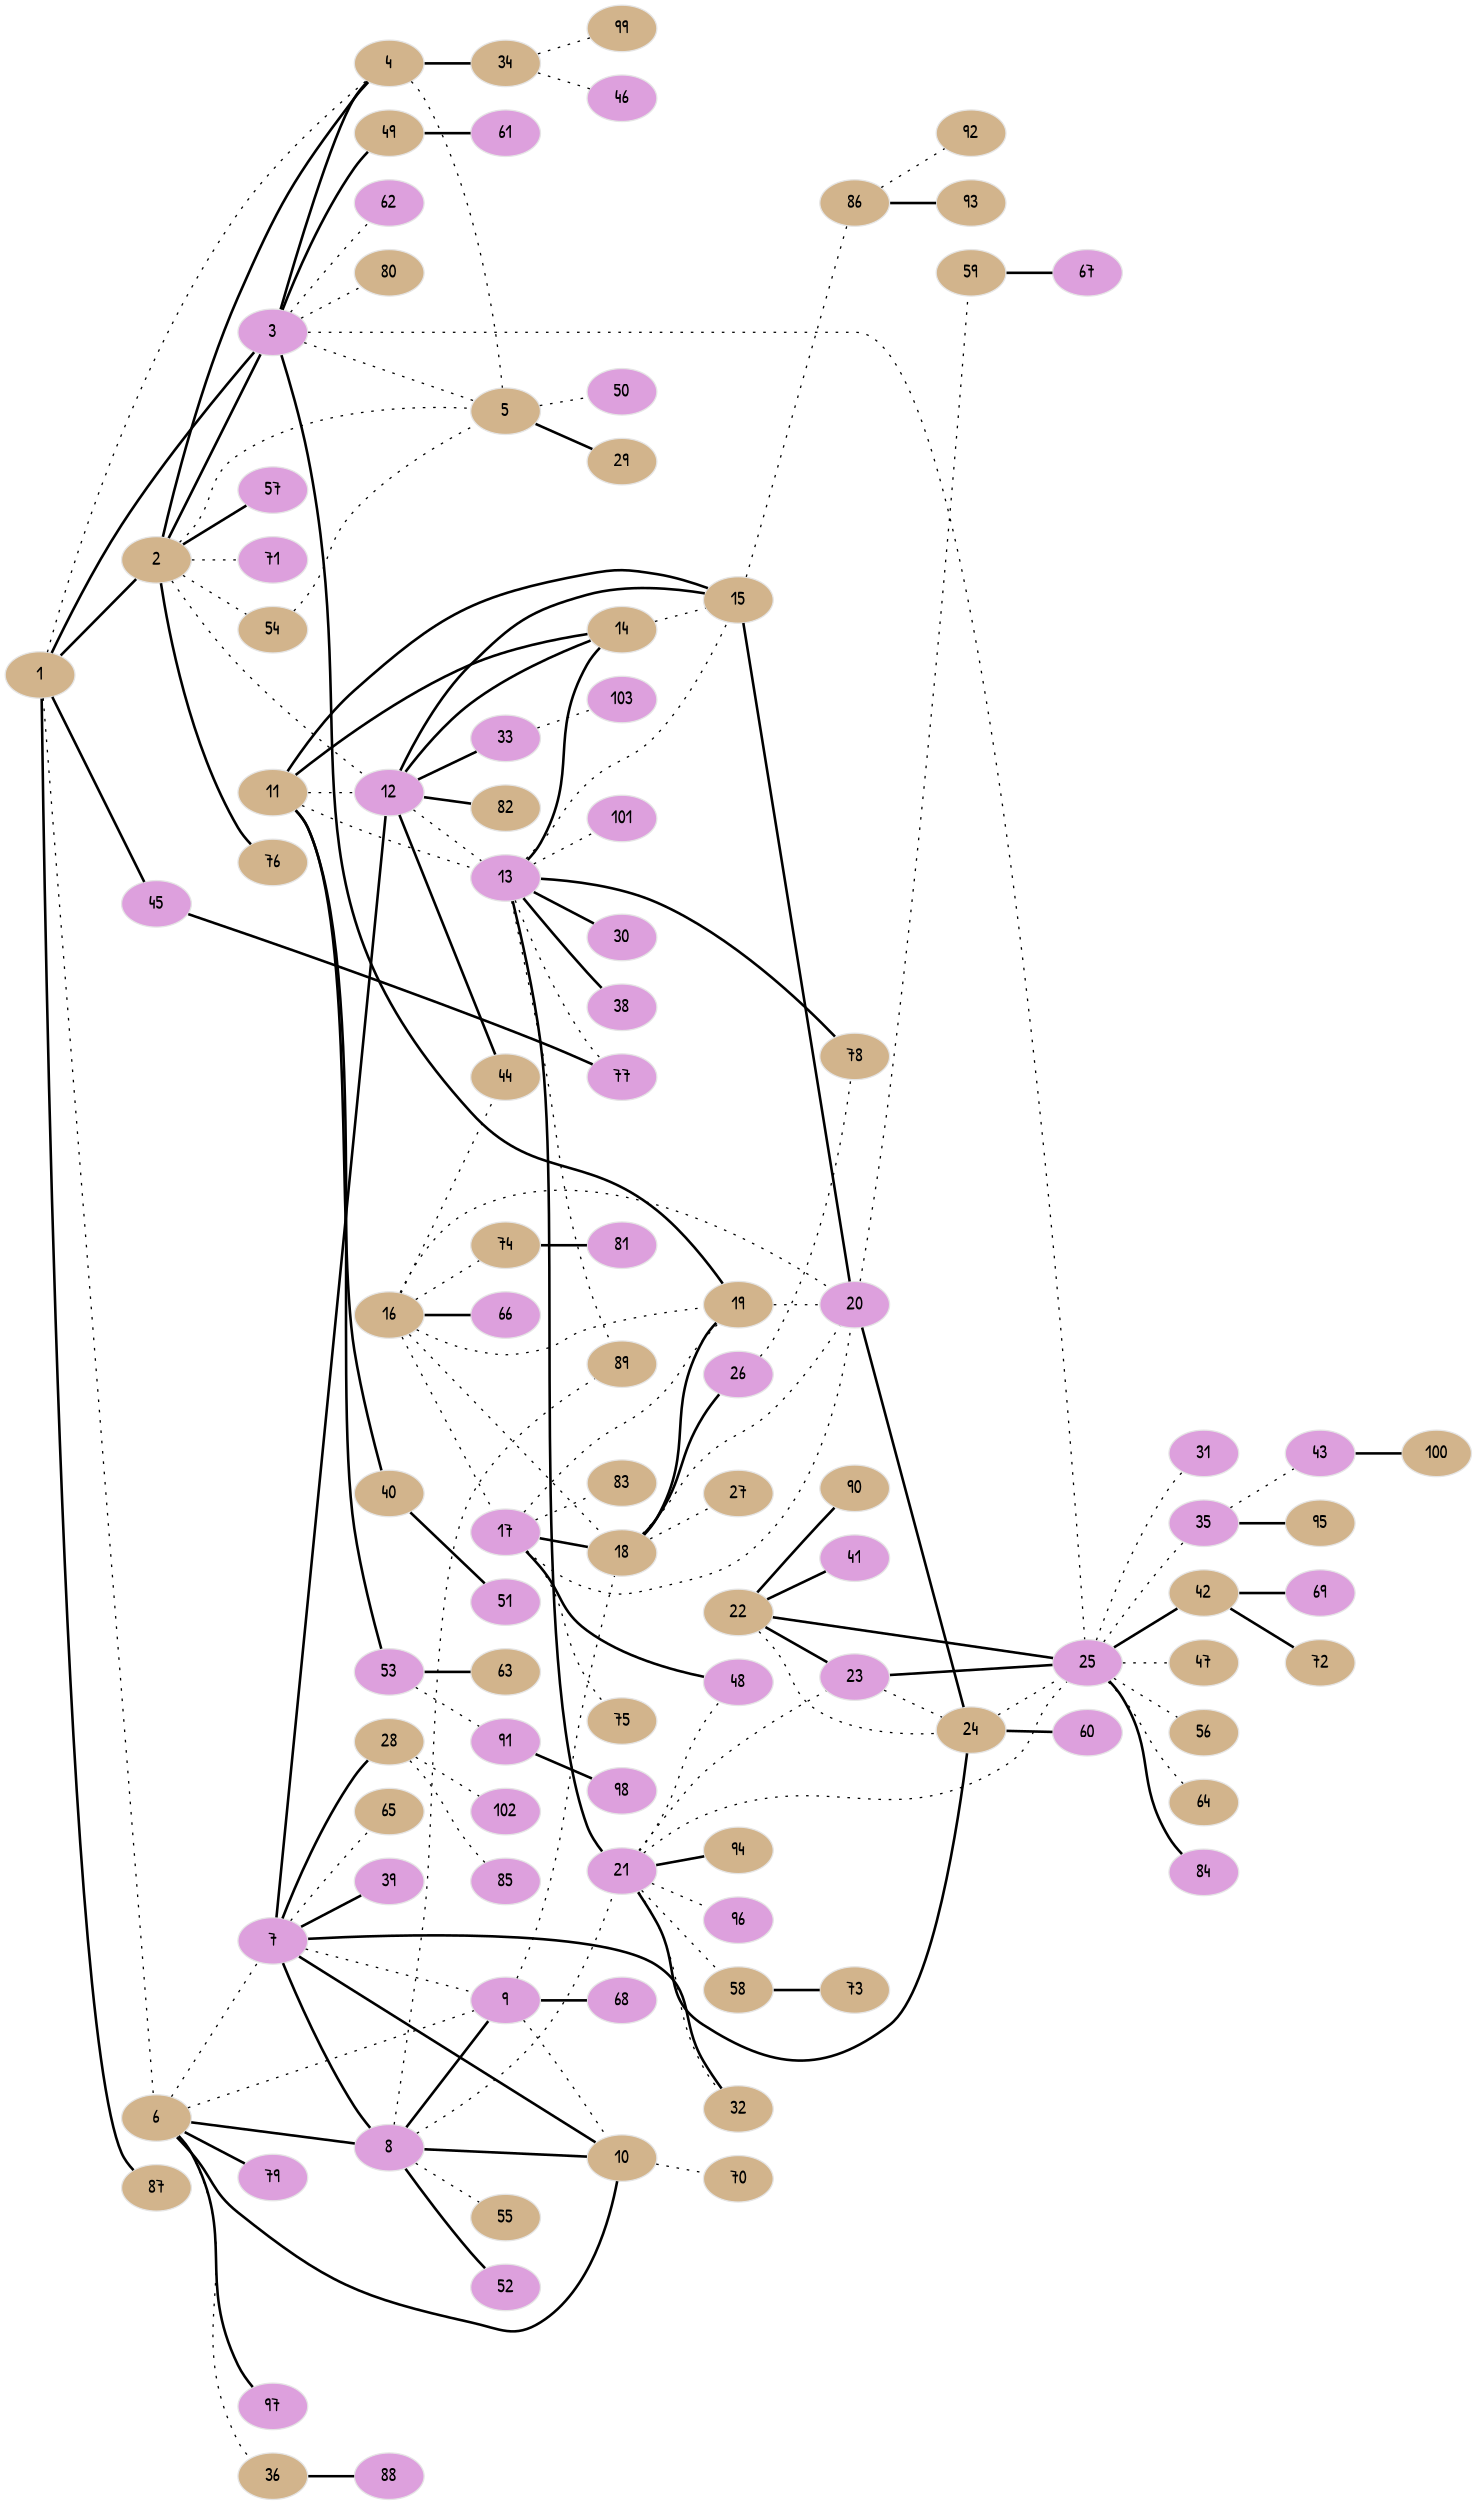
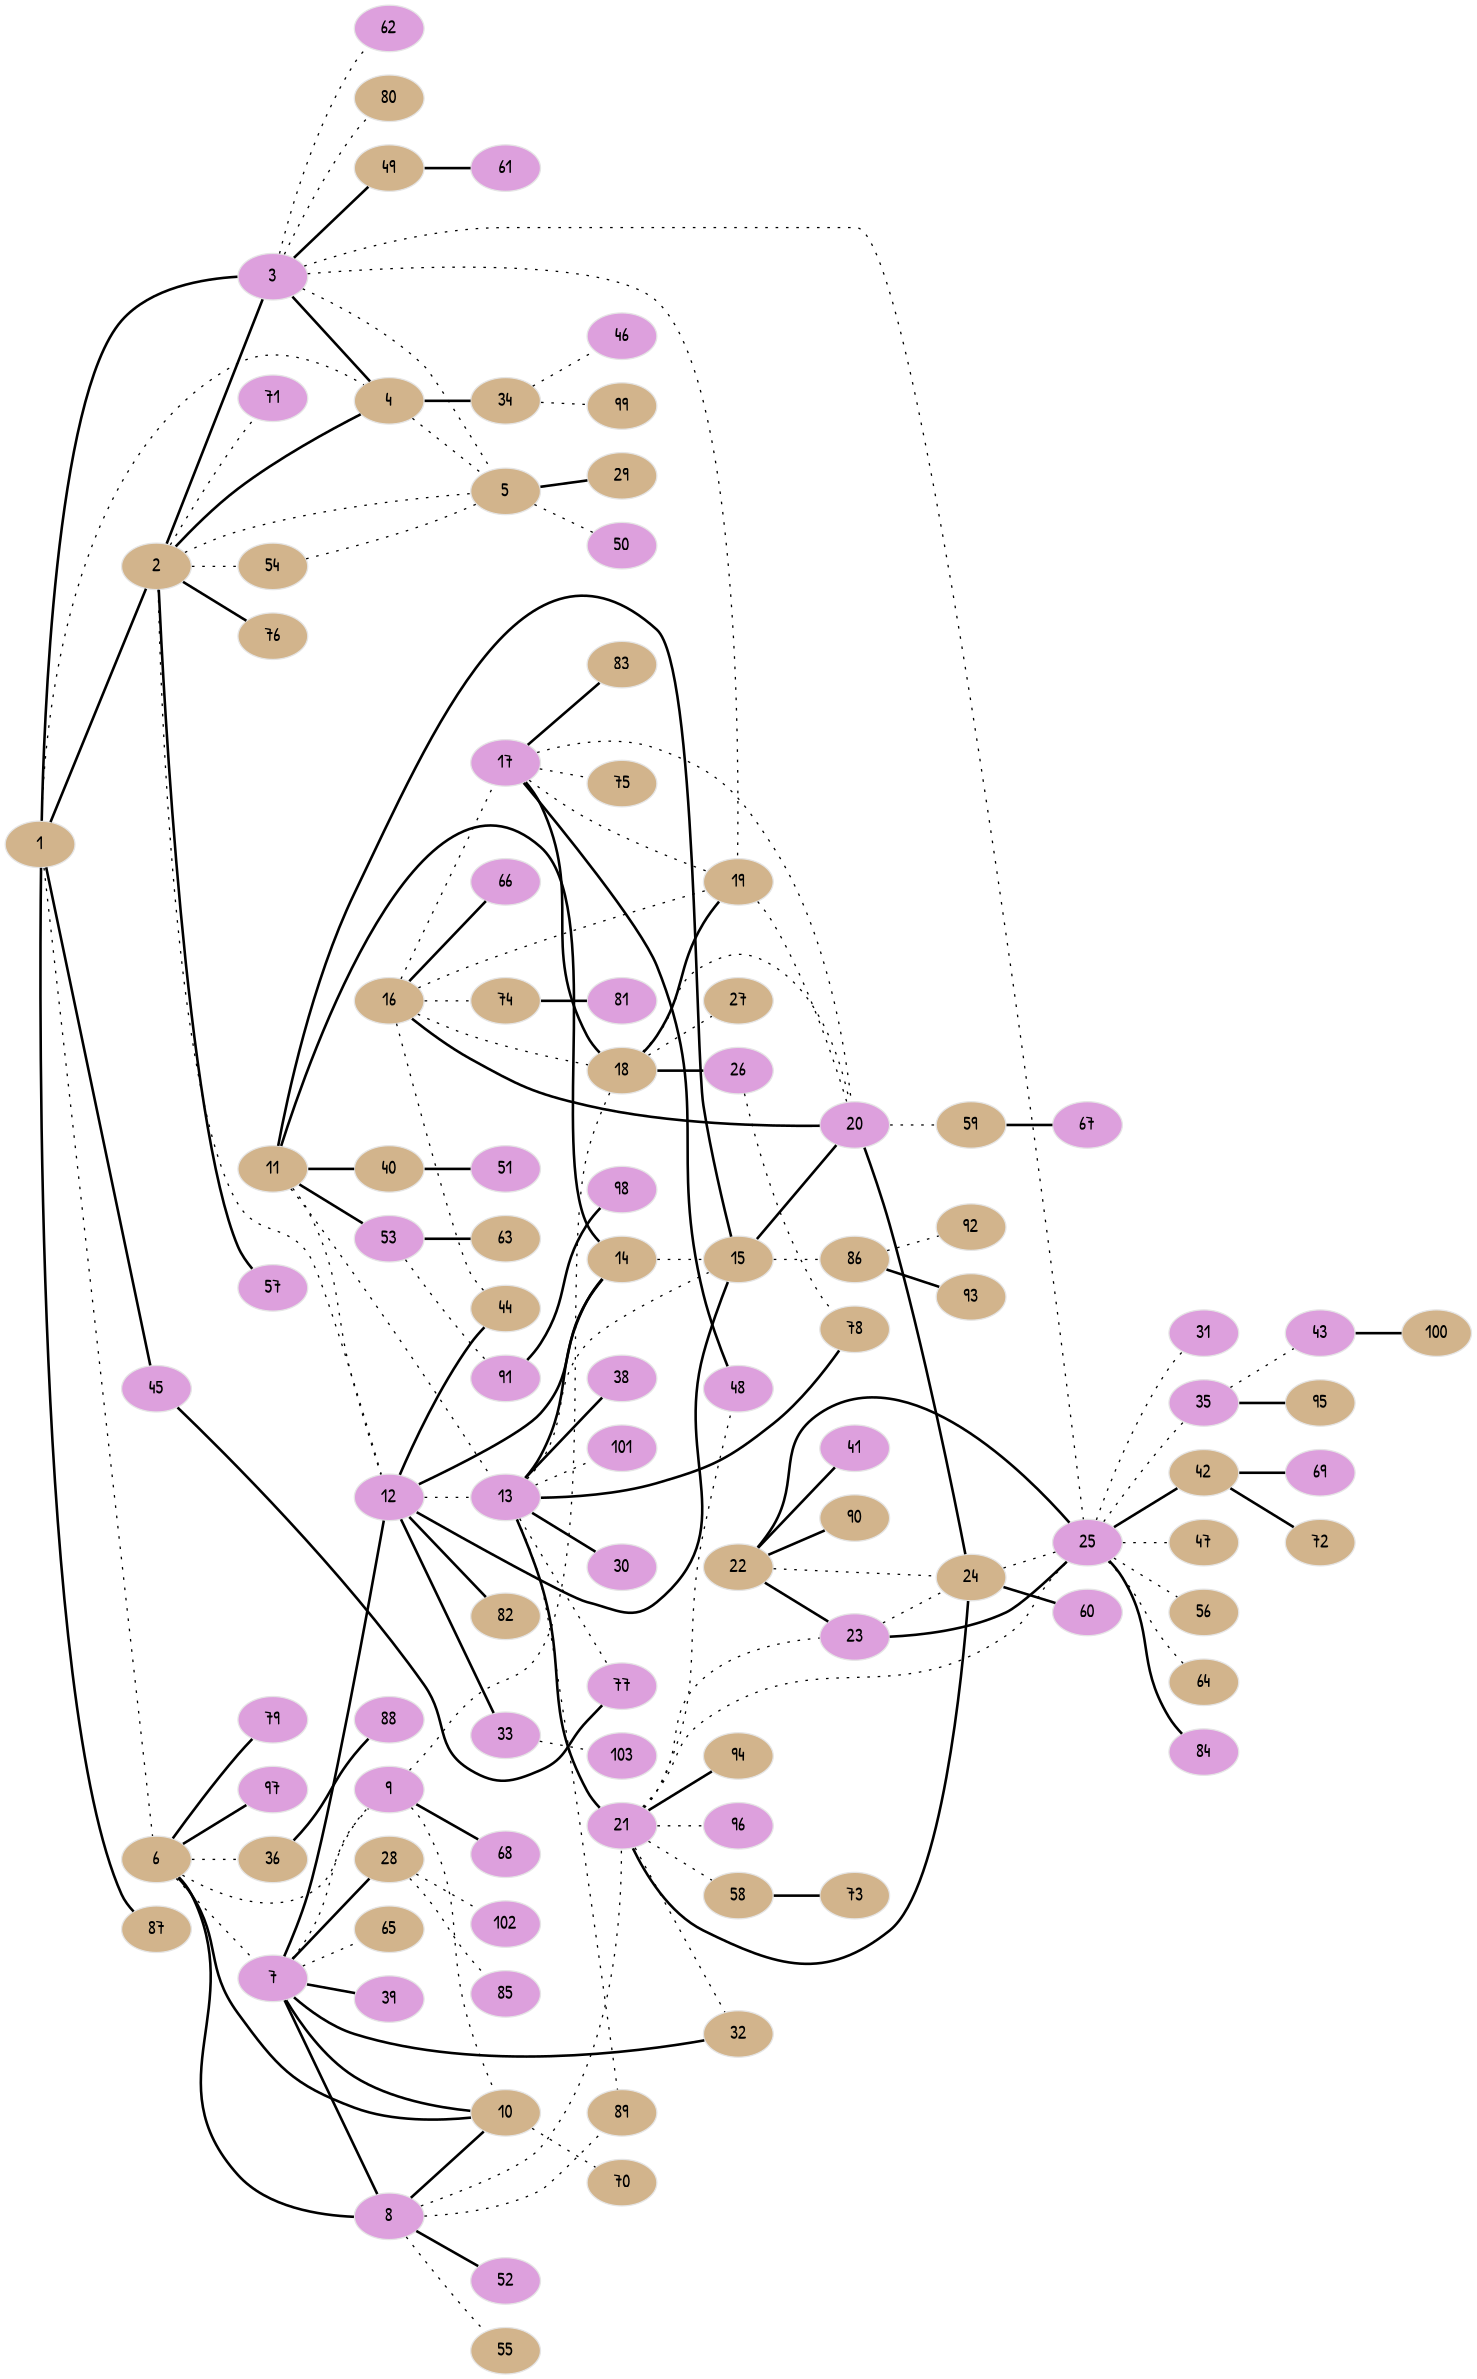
(352, 903) -> (702, 398)
(604, 1194) -> (594, 1107)
(564, 1508) -> (564, 714)
(447, 2074) -> none
